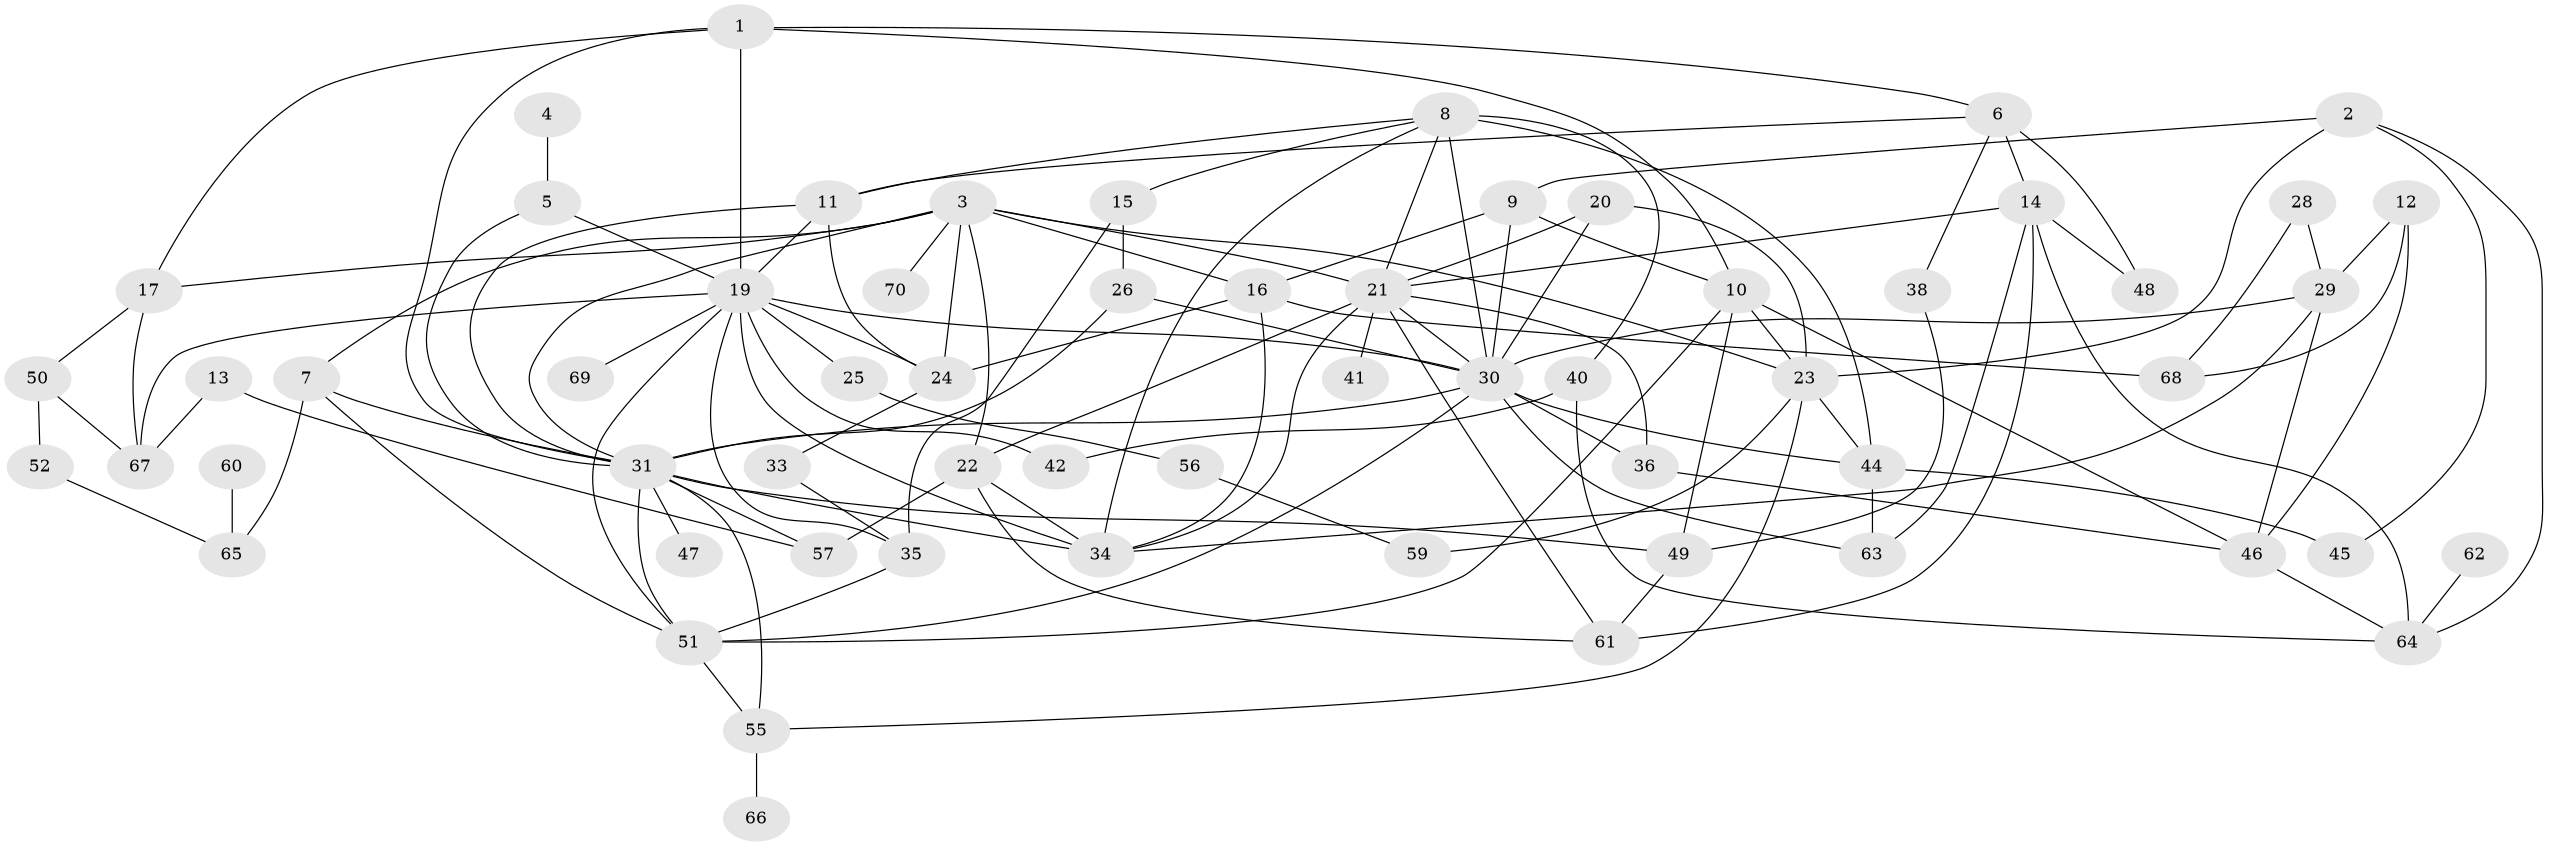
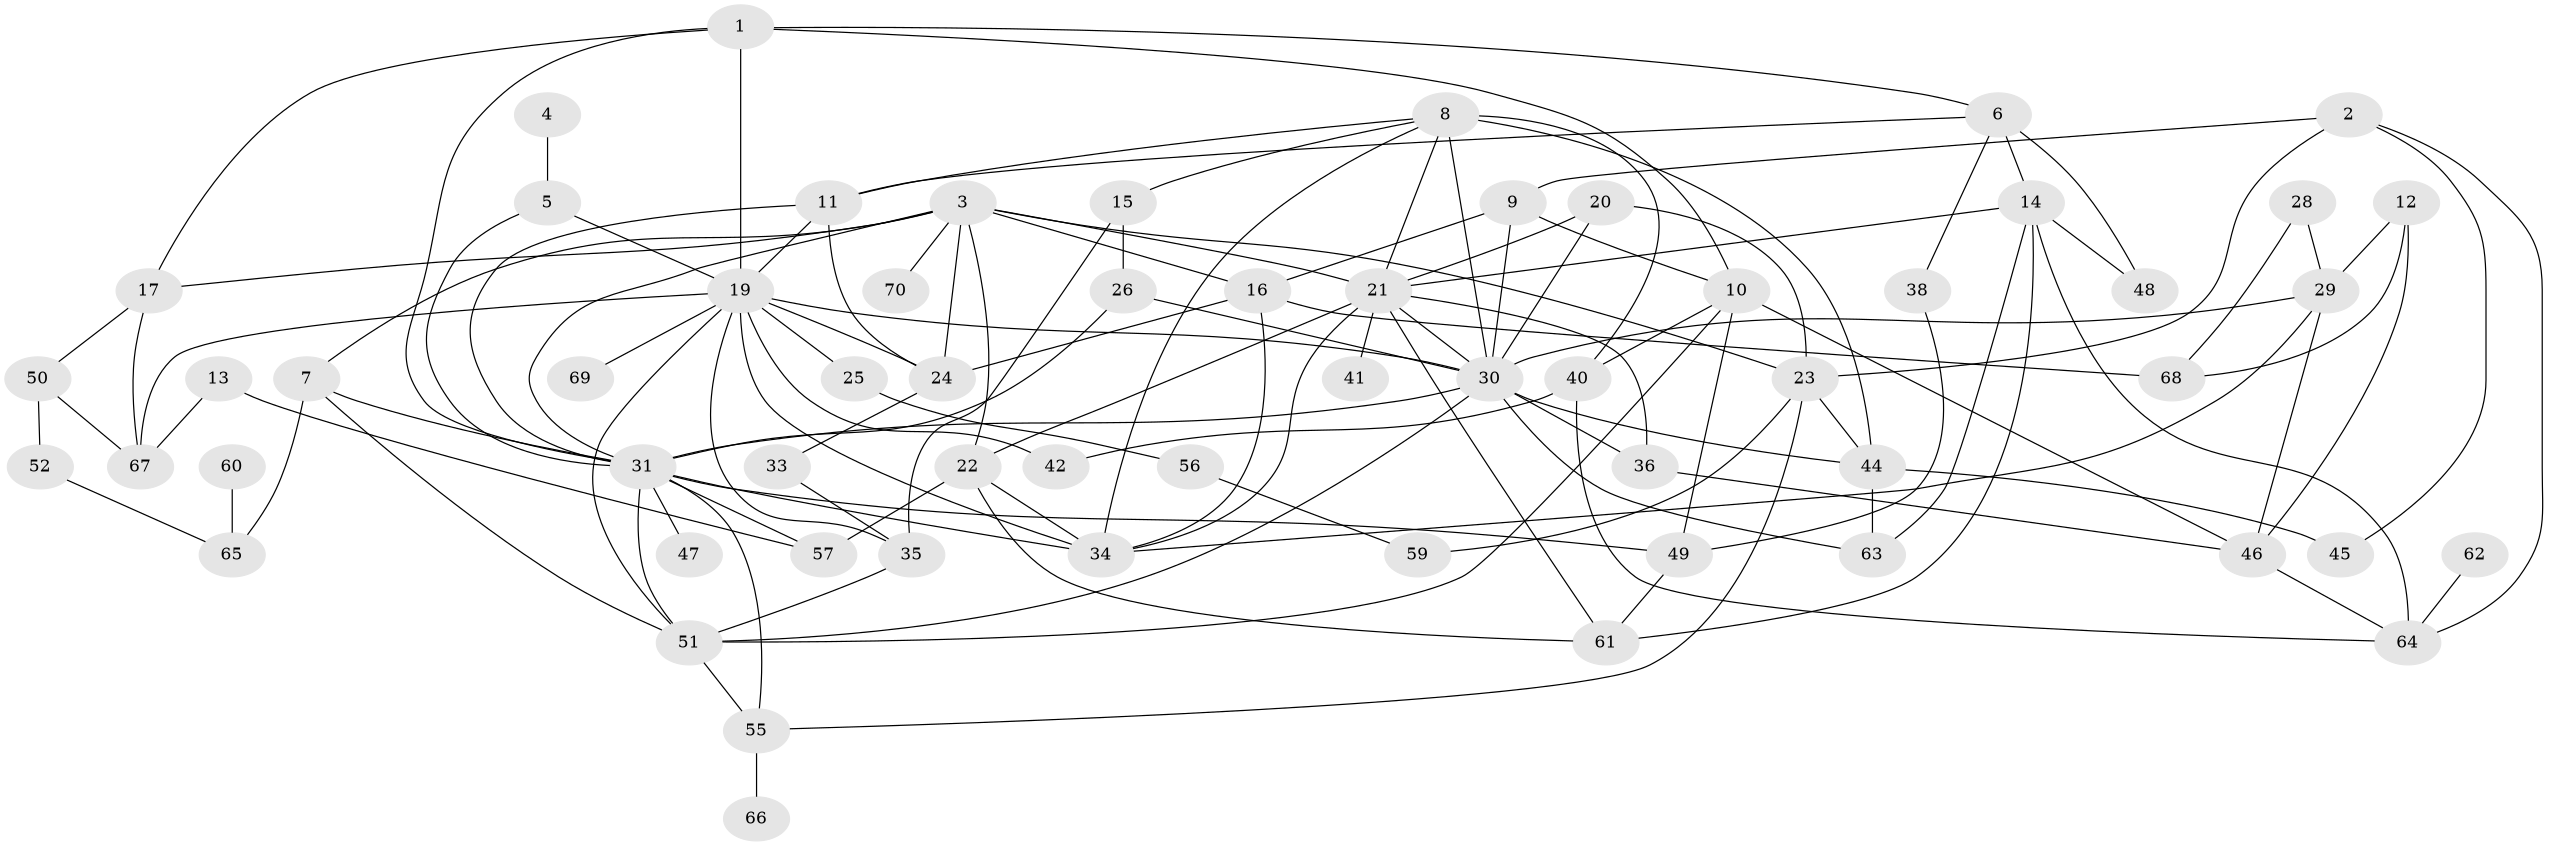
(1771, 335) -> (1633, 348)
